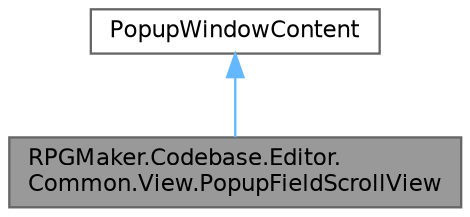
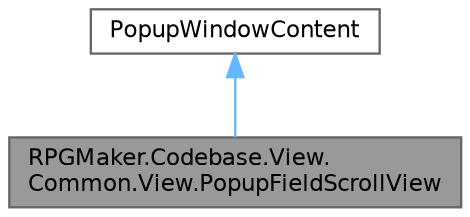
(235, 172) -> (235, 172)
